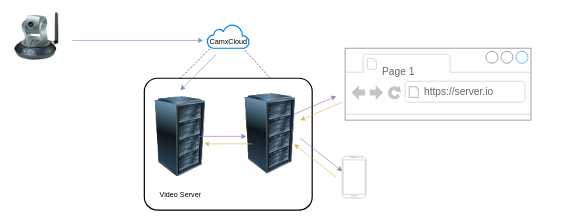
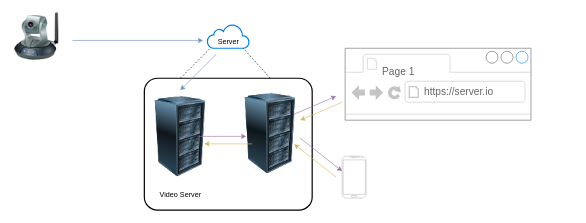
(229, 42) -> (229, 42)
